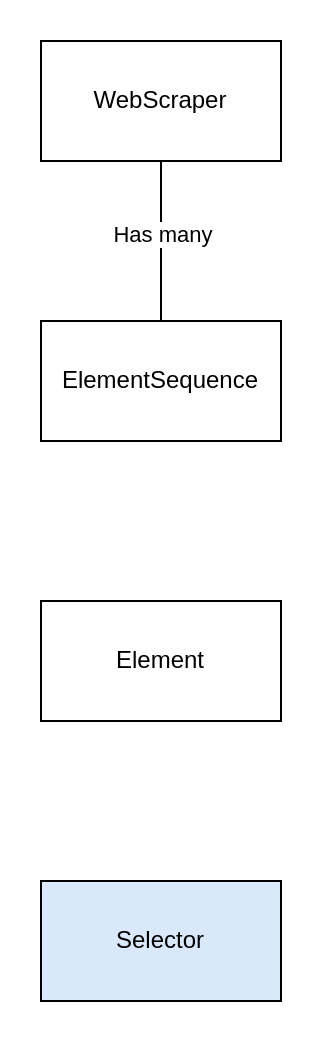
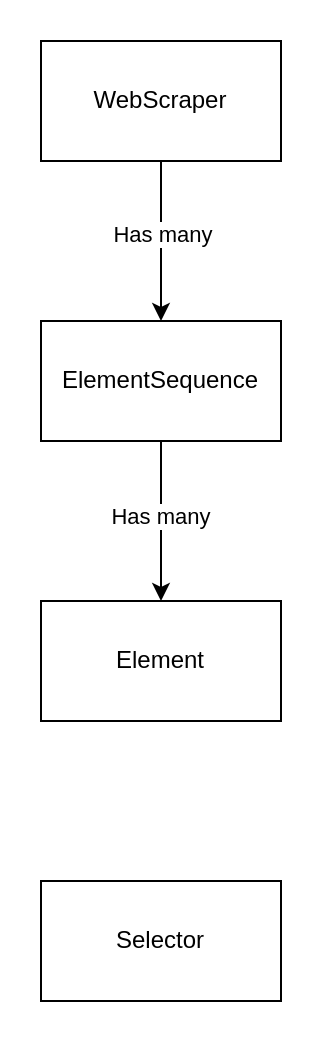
(161, 311) -> (161, 306)
none -> (161, 514)
(161, 941) -> (161, 941)
